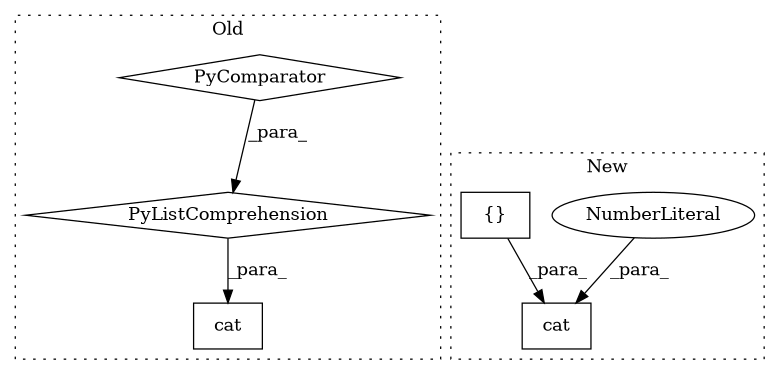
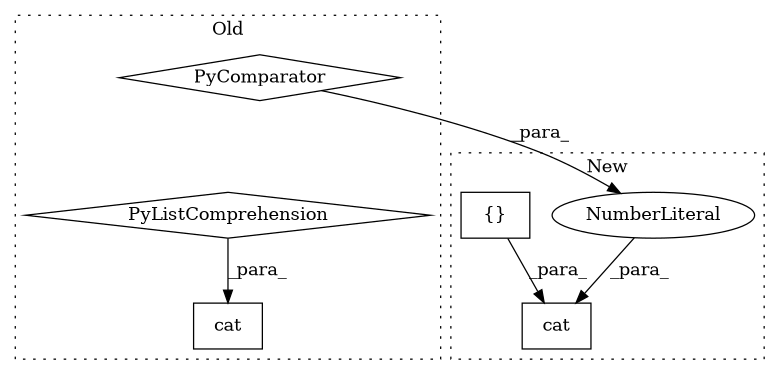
(245, 140) -> (469, 128)
